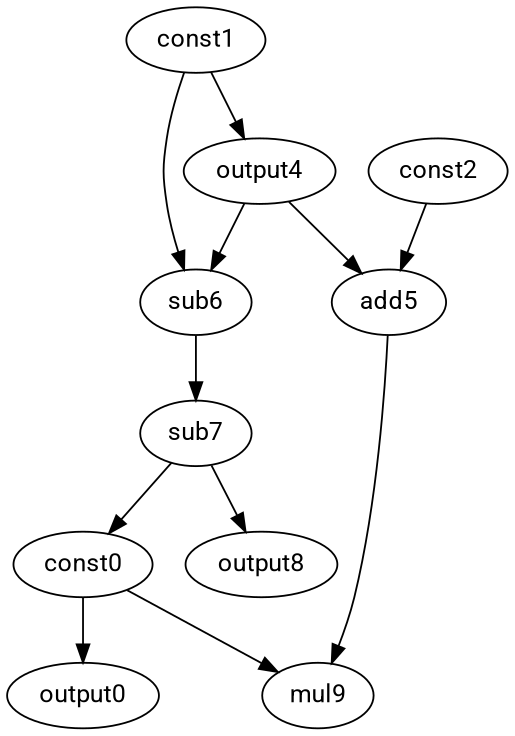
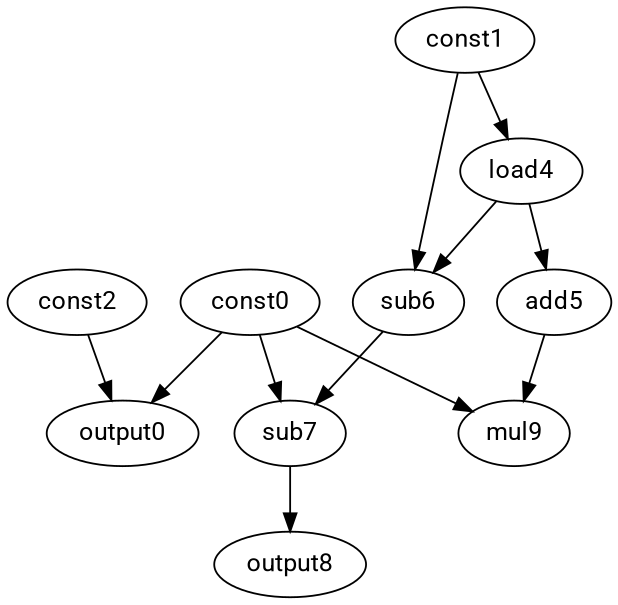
(260, 171) -> (521, 171)
(417, 228) -> (97, 359)
(146, 491) -> (267, 359)
